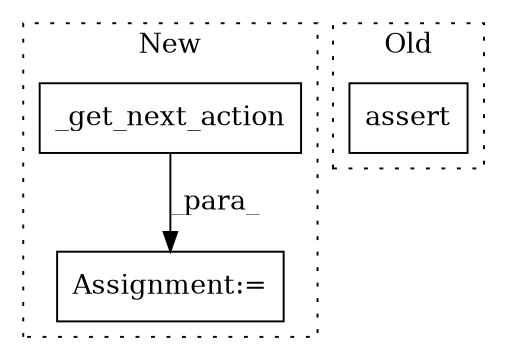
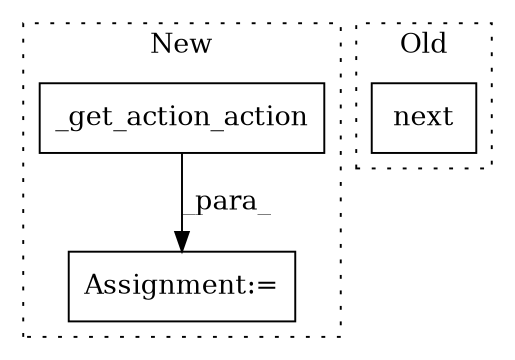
(170, 118) -> (182, 118)
(409, 118) -> (424, 118)
